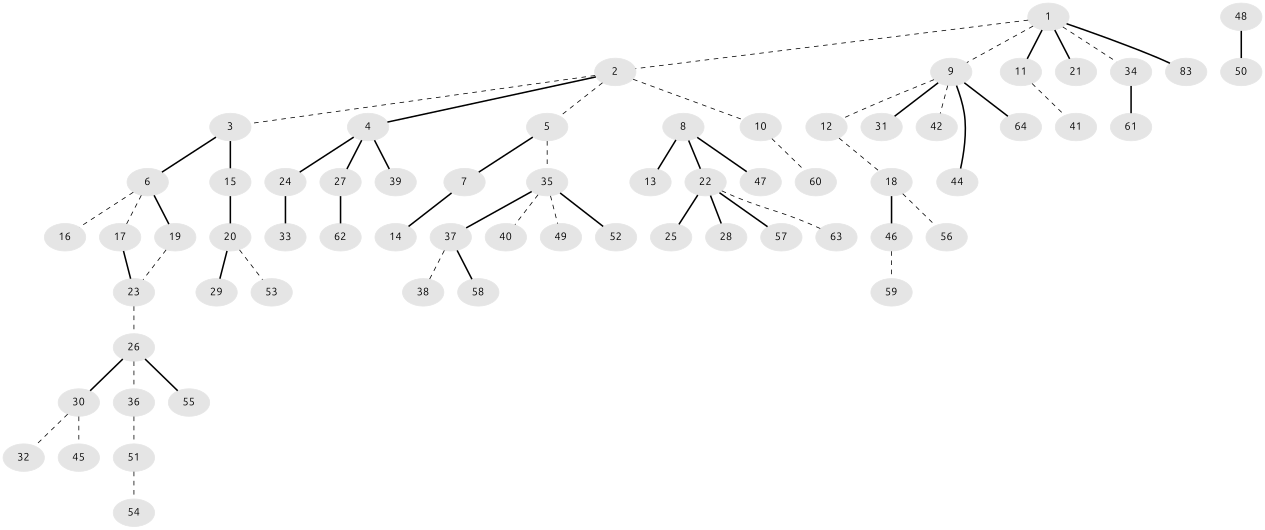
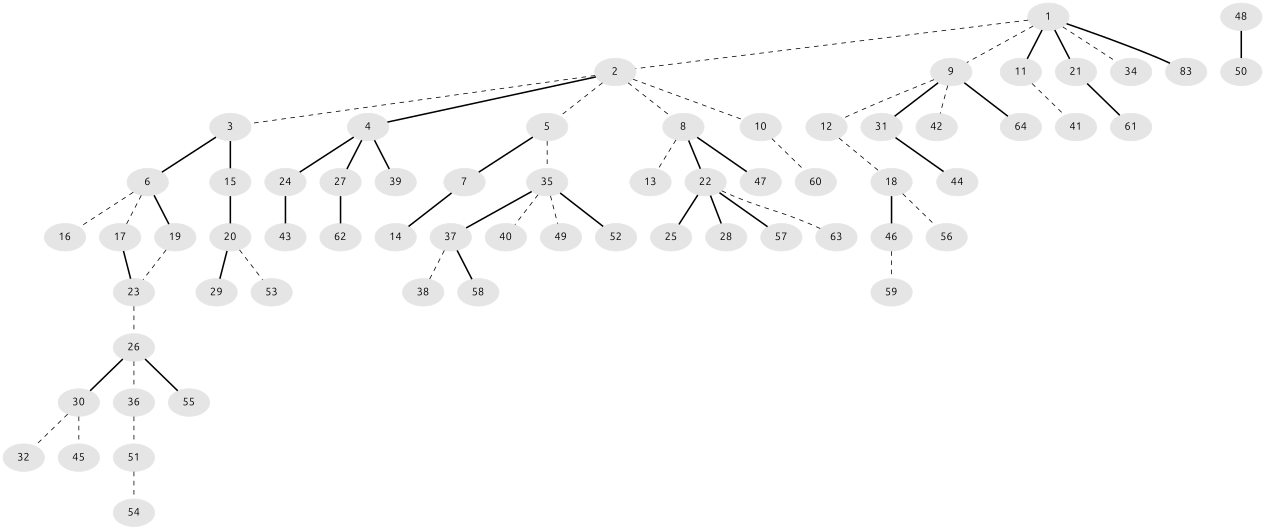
none -> (649, 99)
(1131, 100) -> (1103, 99)
(965, 127) -> (920, 155)
(667, 155) -> (667, 155)
(285, 237) -> (285, 237)
